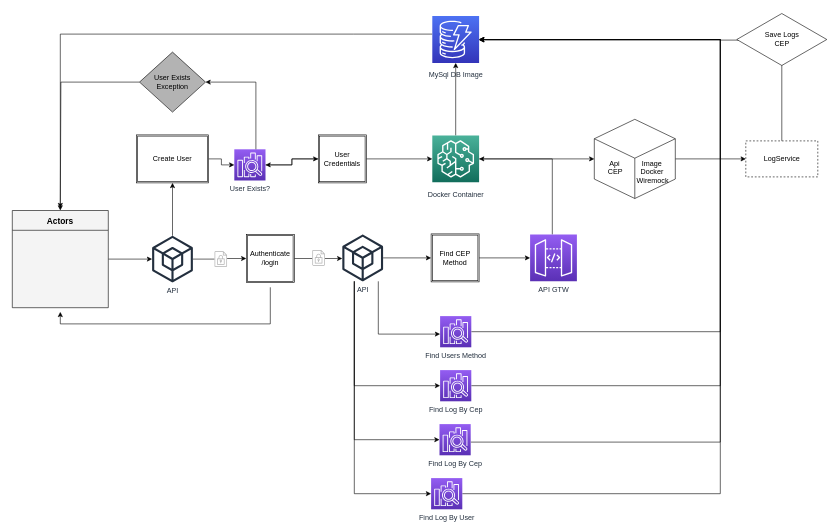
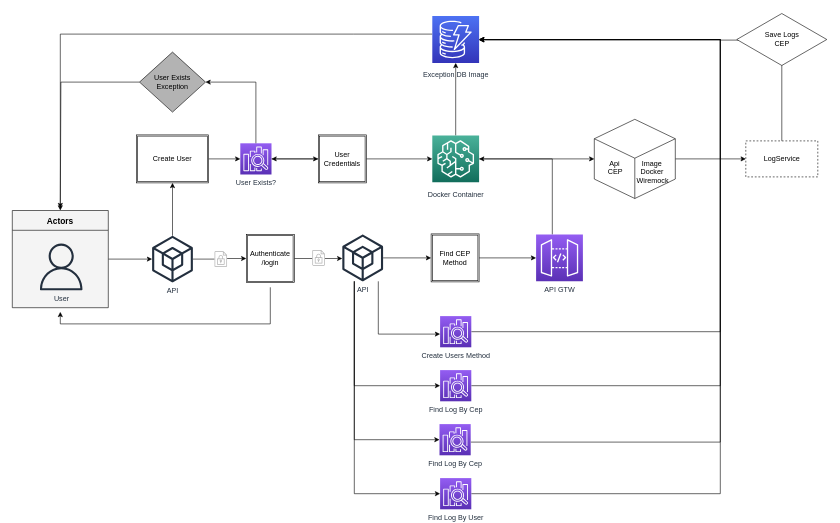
(456, 75) -> (456, 75)
(250, 165) -> (256, 159)
(554, 258) -> (560, 258)
none -> (61, 267)
(456, 356) -> (456, 356)
(447, 494) -> (456, 494)
